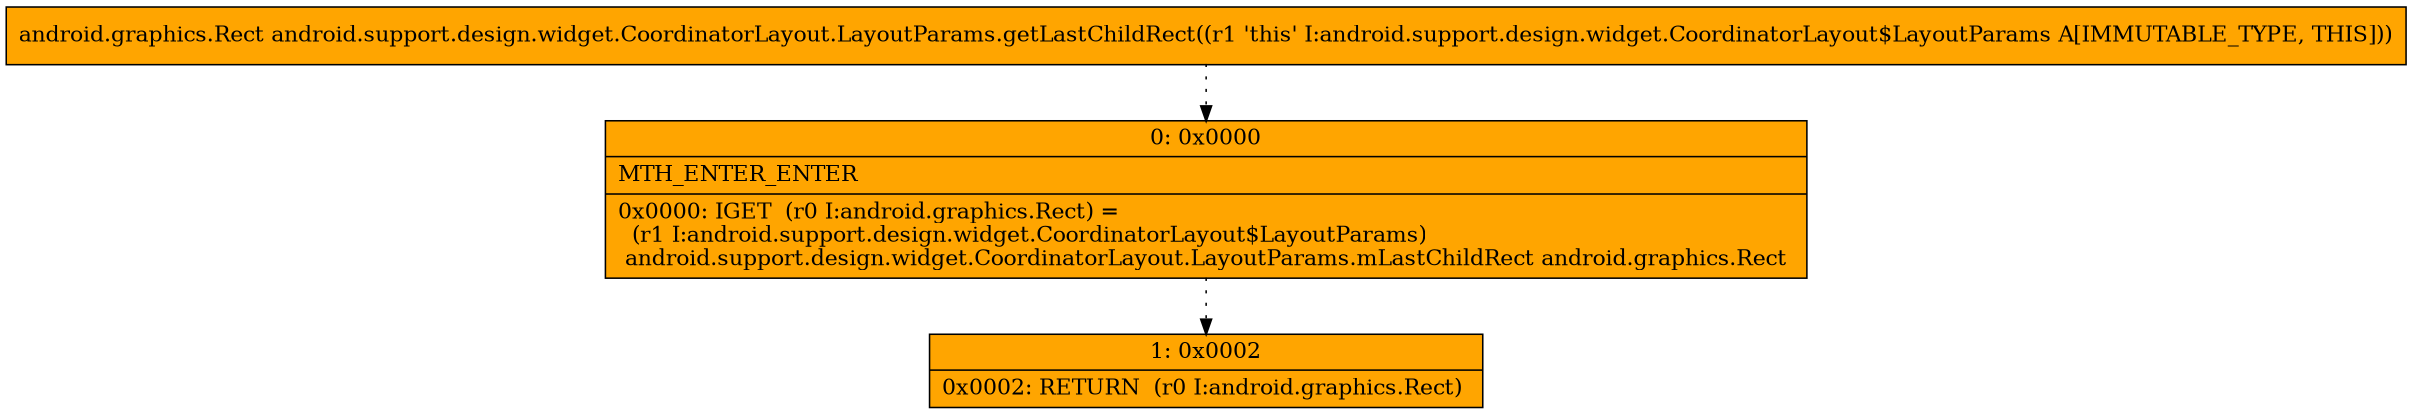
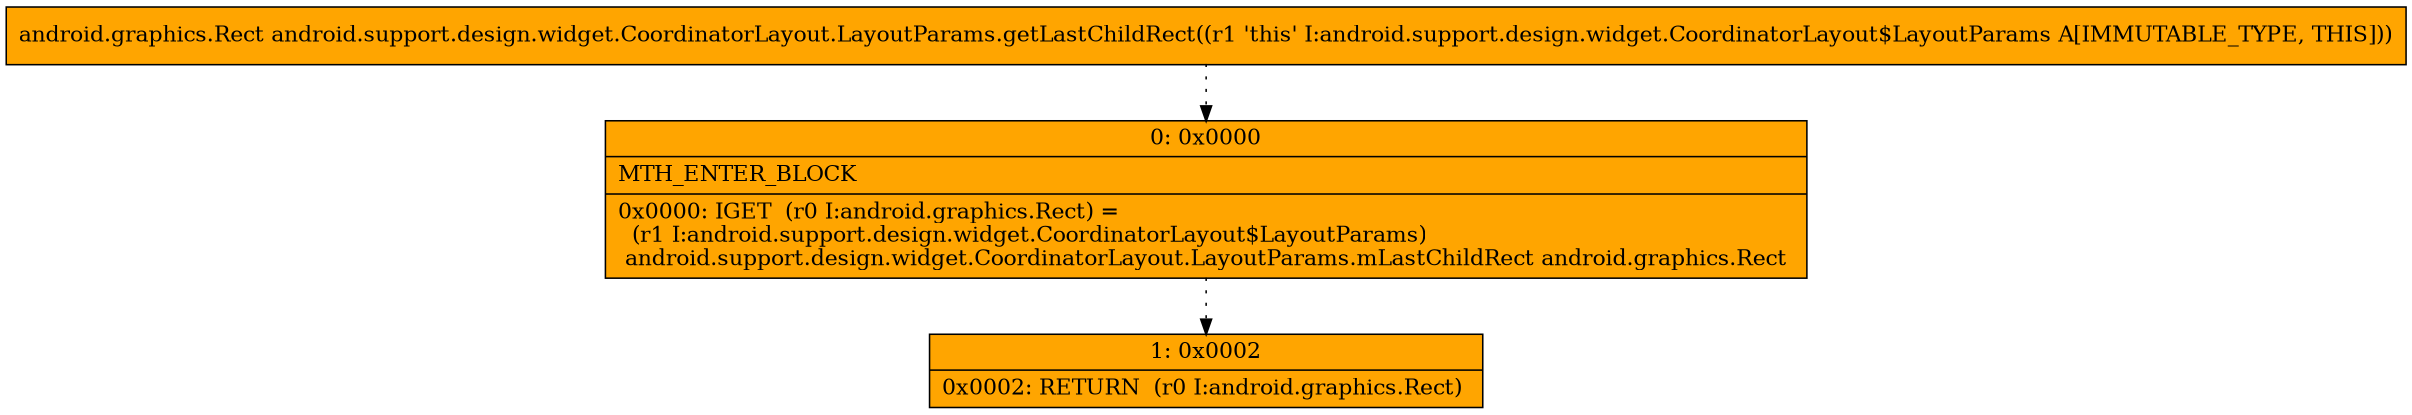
(738, 175) -> (738, 175)
